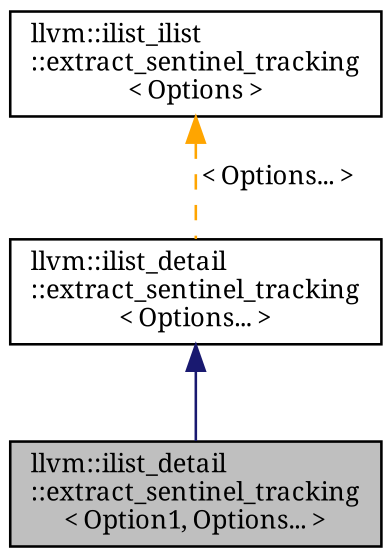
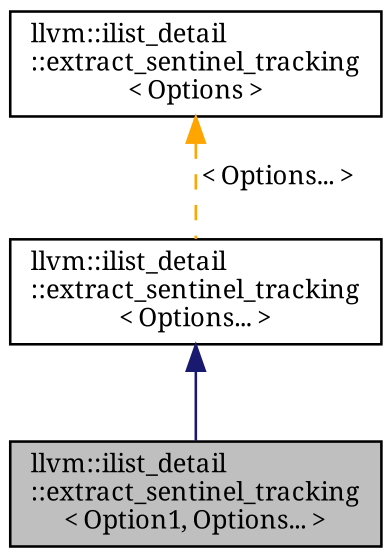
(196, 64) -> (196, 64)
